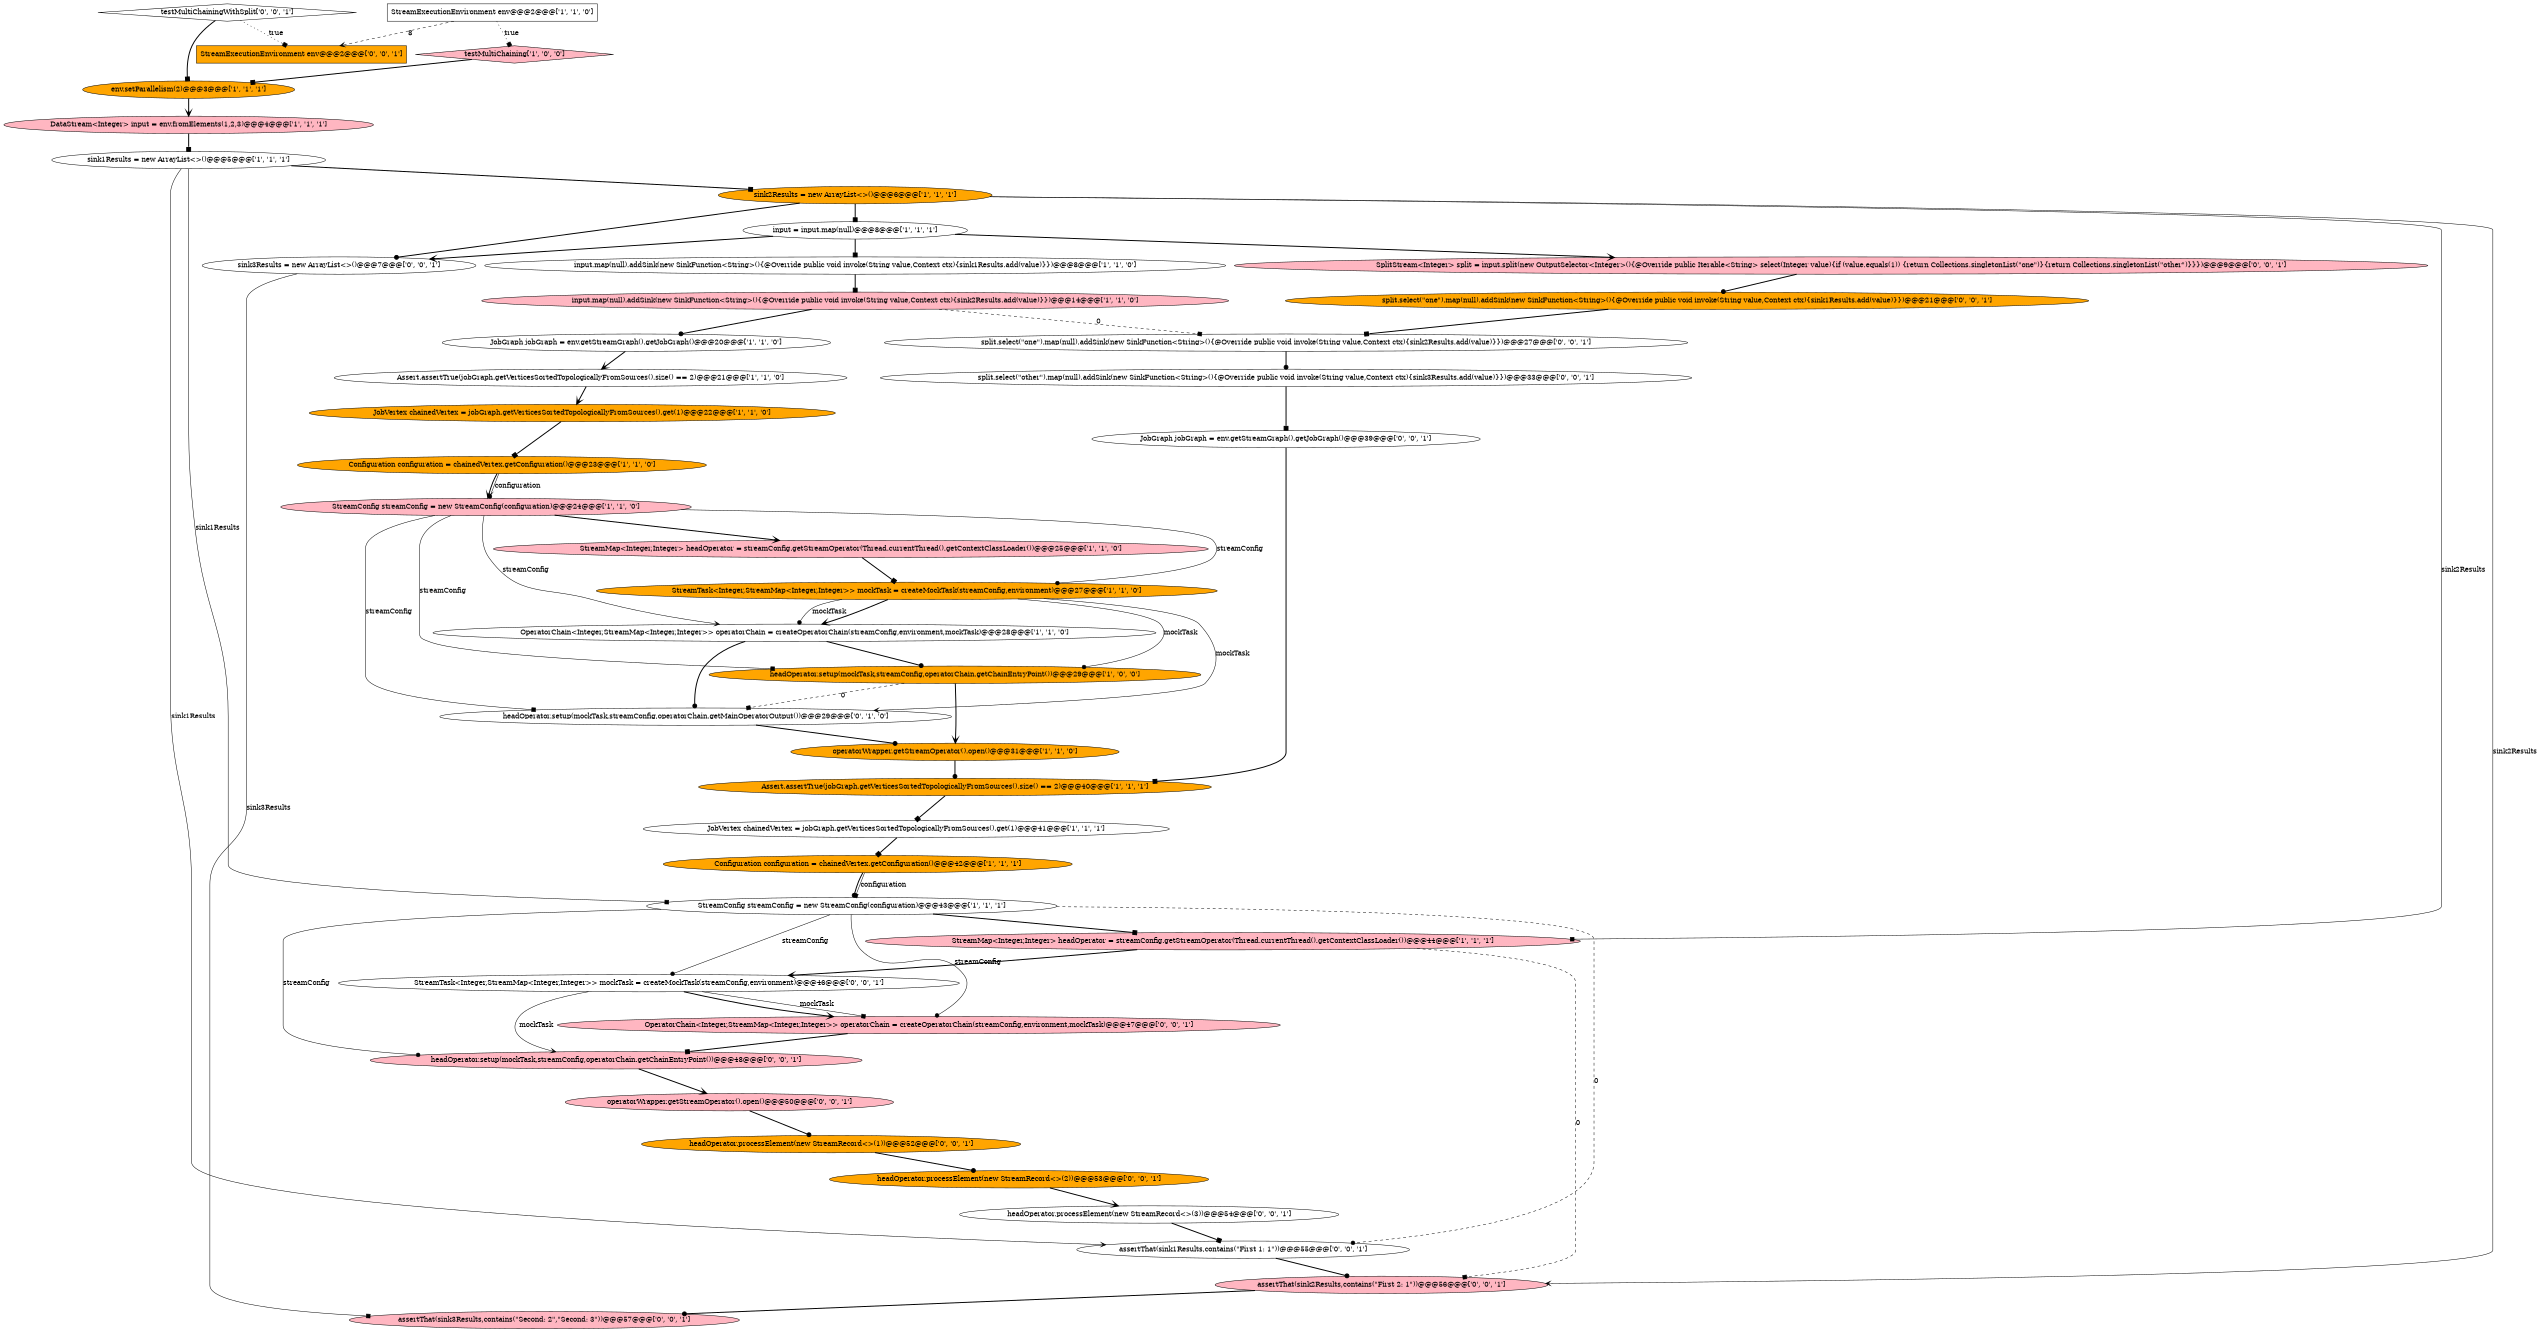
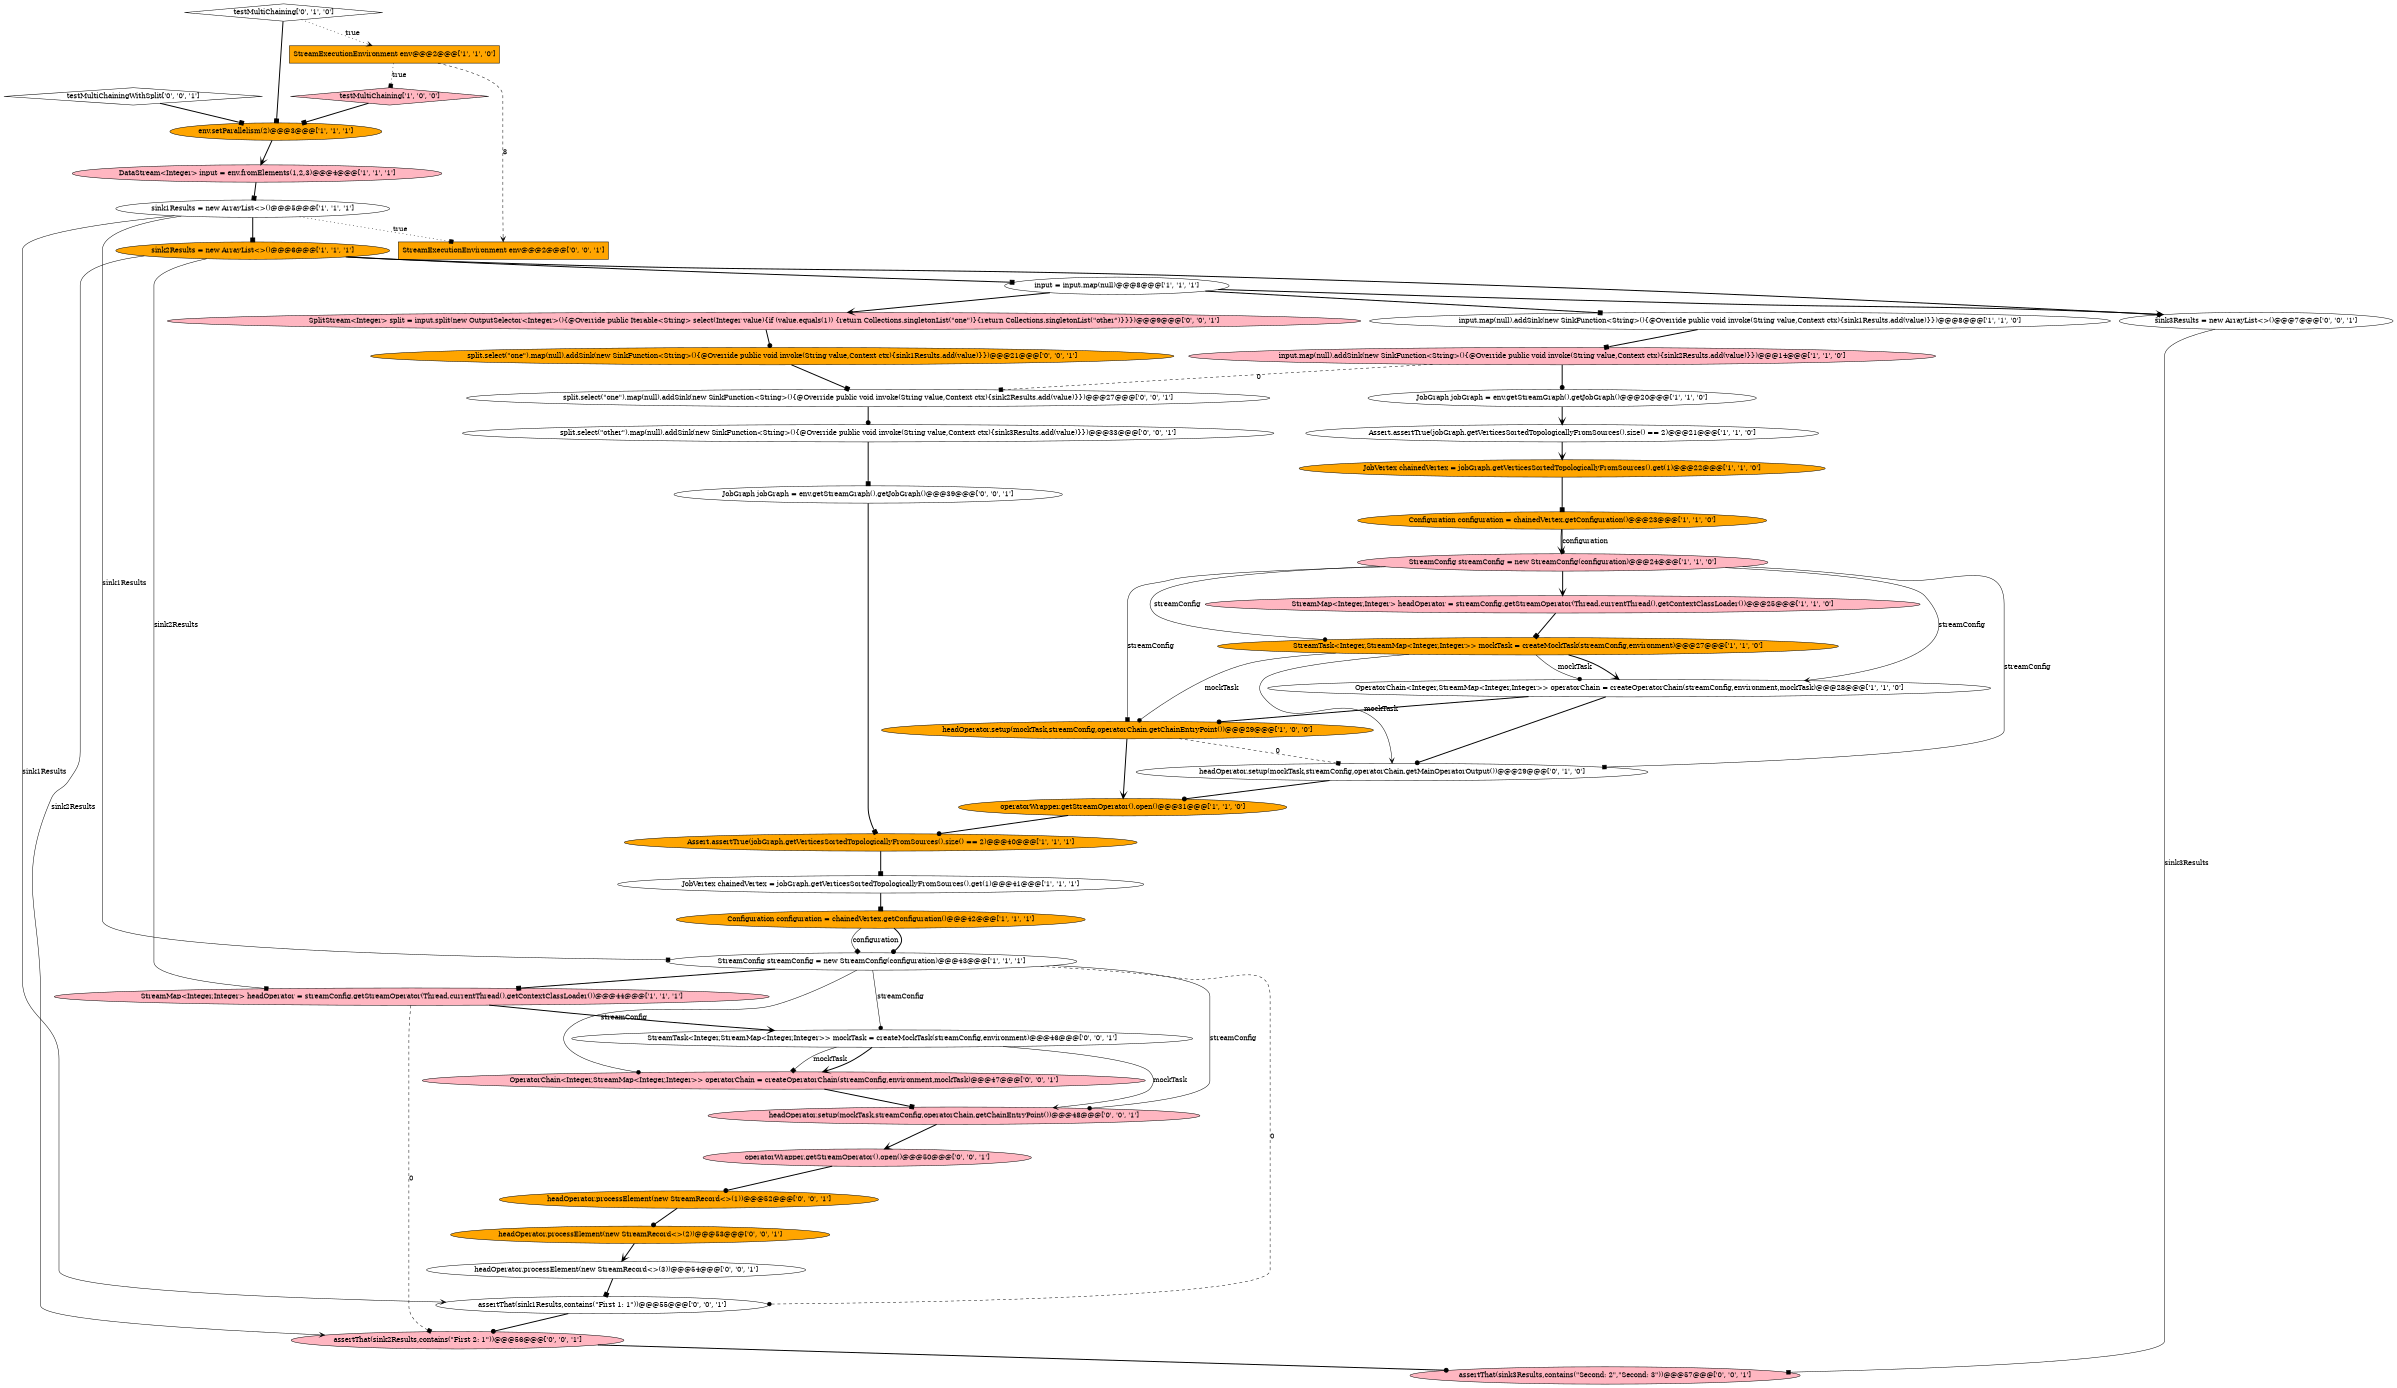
none -> (284, 13)
(492, 13) -> (394, 54)
(261, 32) -> (374, 229)
